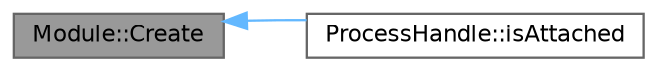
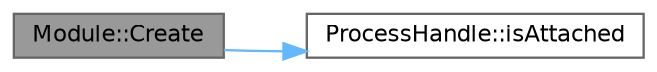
(277, 20) -> (254, 51)
